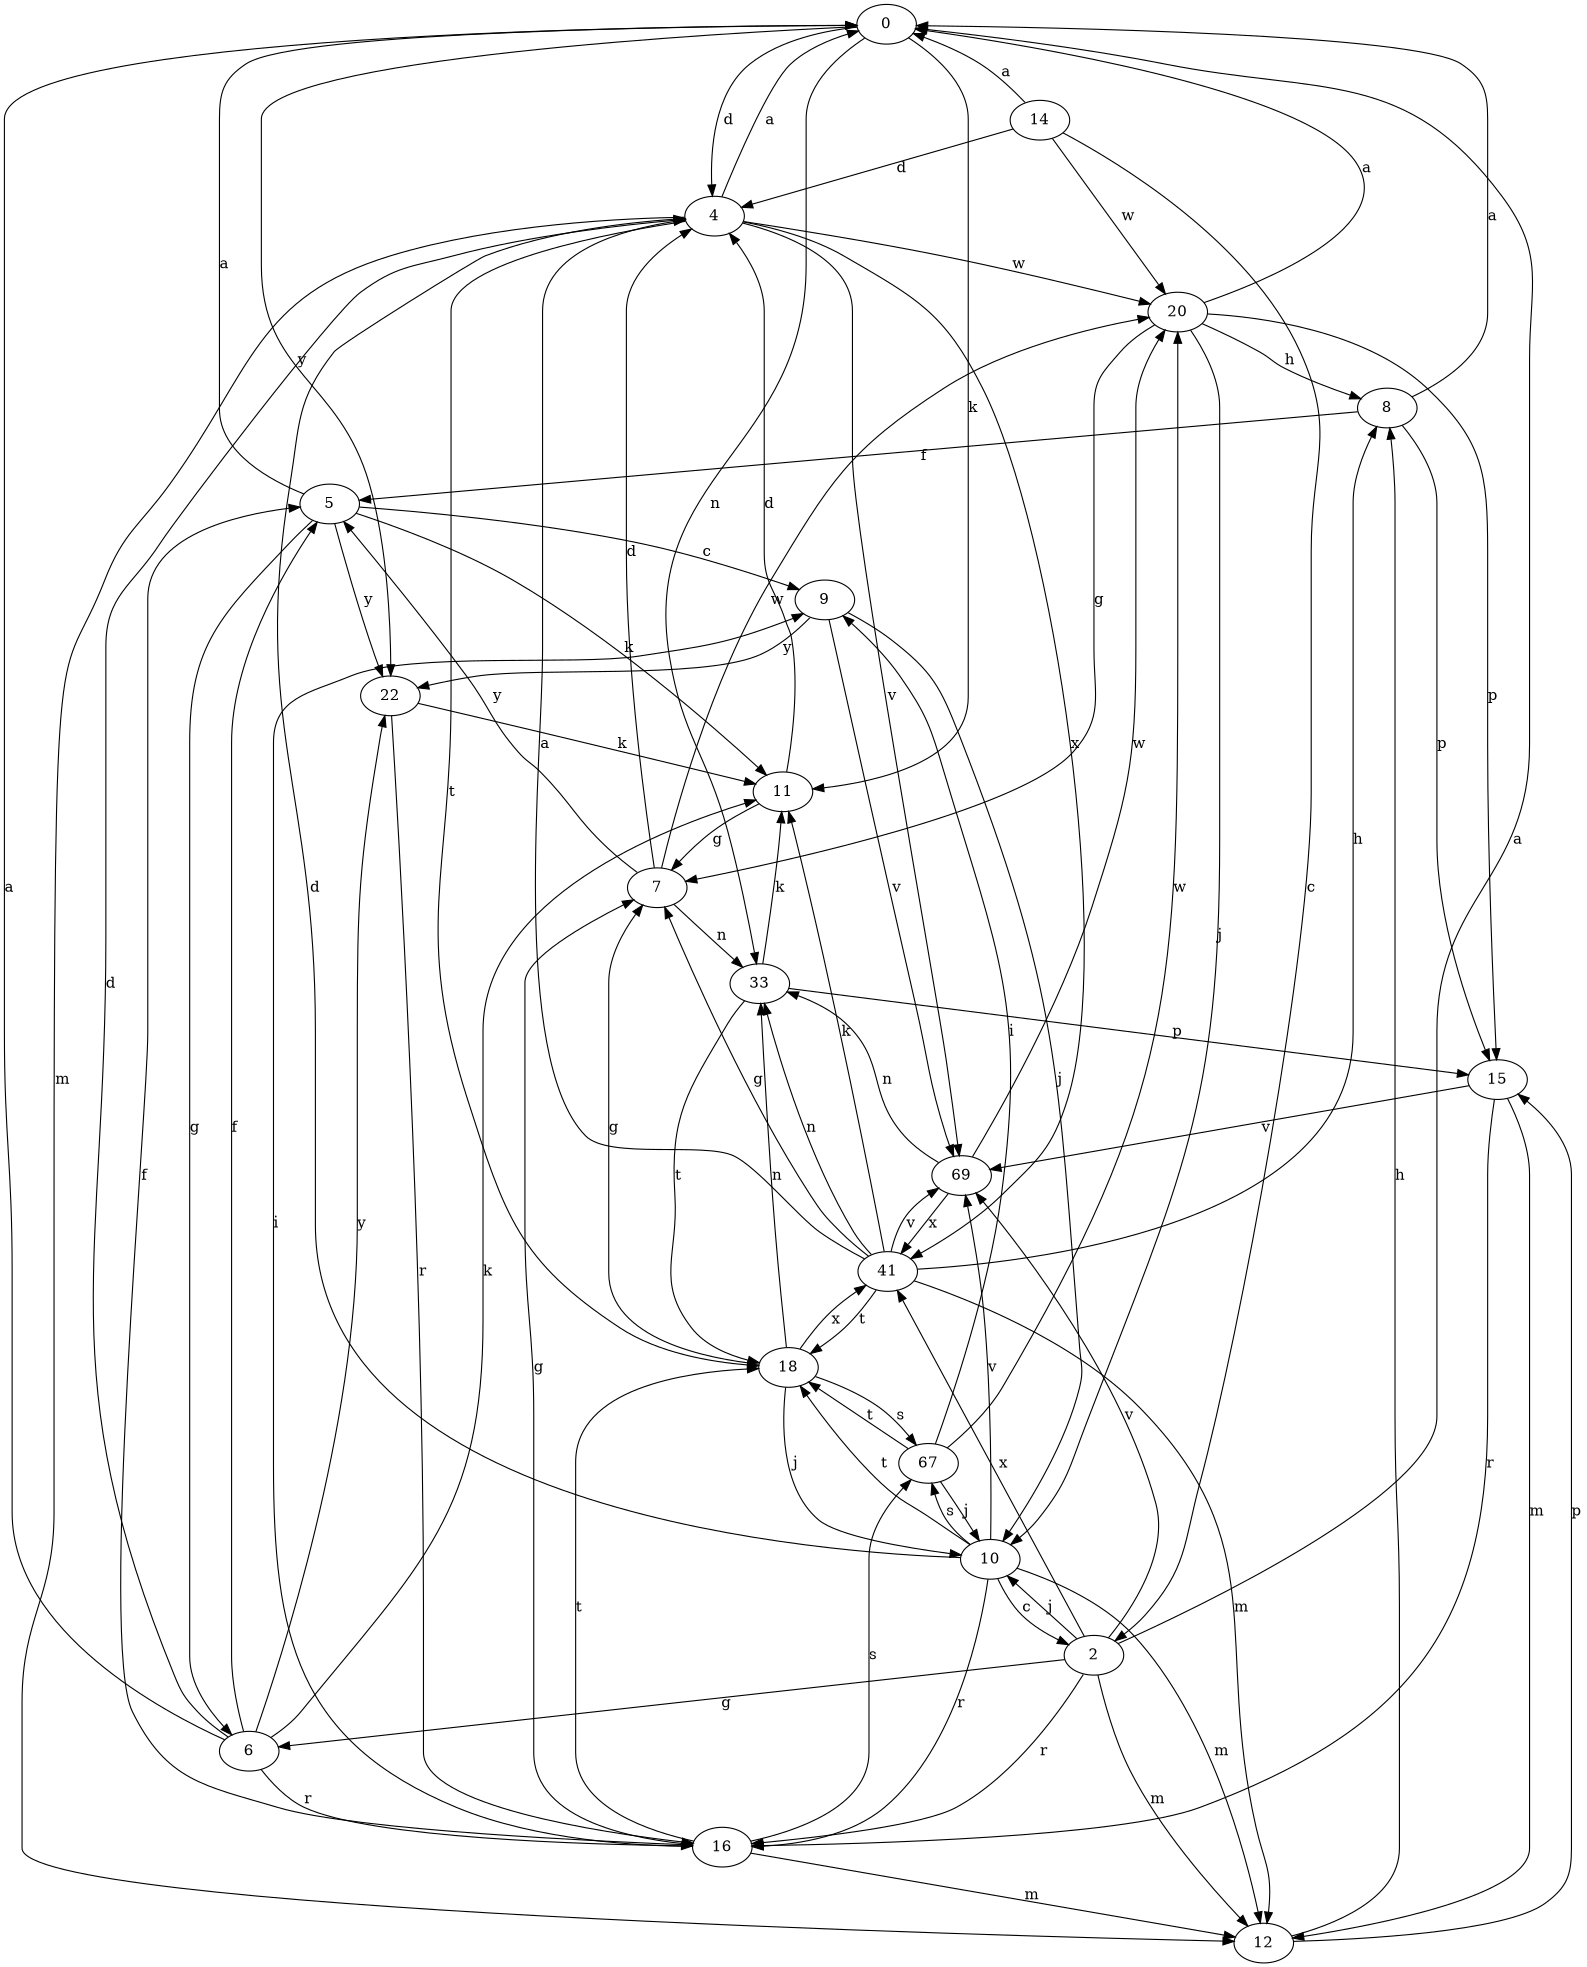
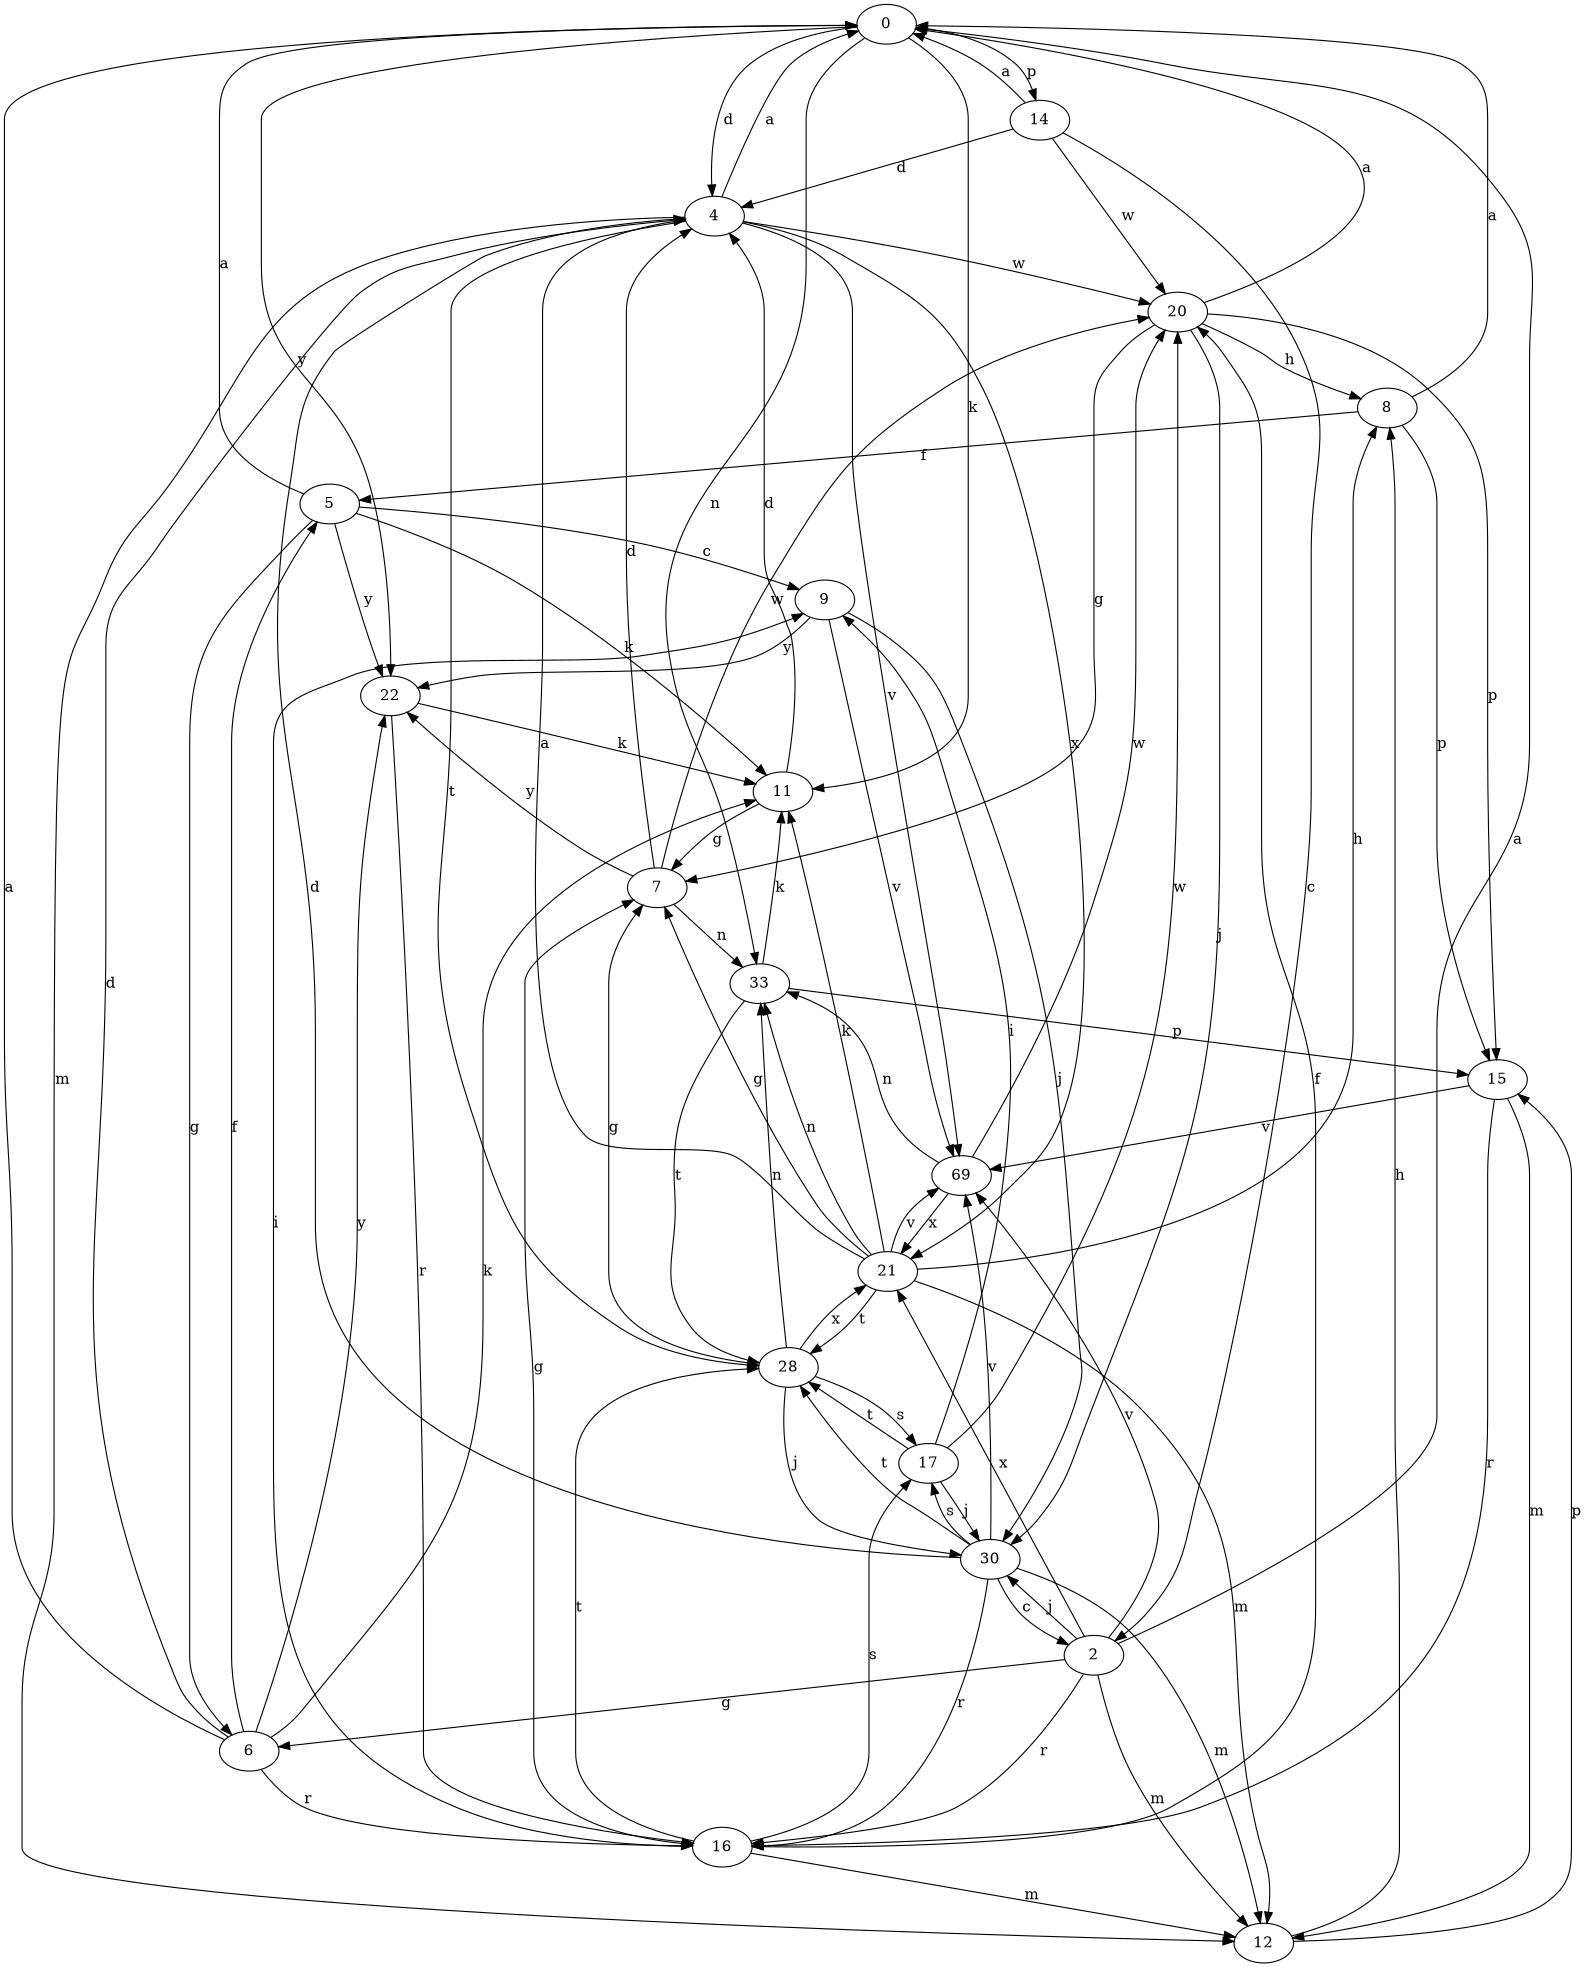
none -> (993, 48)
(487, 708) -> (519, 805)
(888, 1272) -> (888, 1272)
(128, 1364) -> (1316, 1303)
(788, 1367) -> (788, 1367)
(929, 1463) -> (929, 1463)
(990, 1559) -> (990, 1559)
